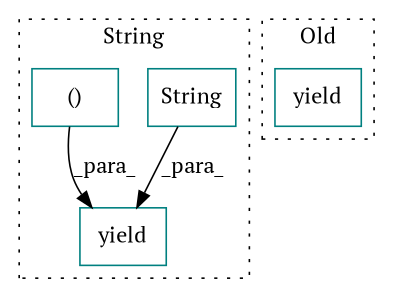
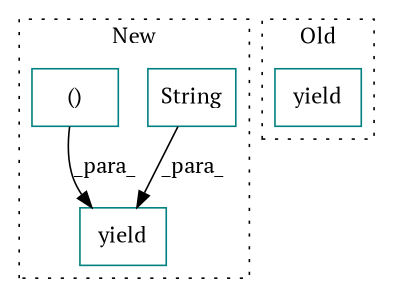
(134, 38) -> (134, 38)
